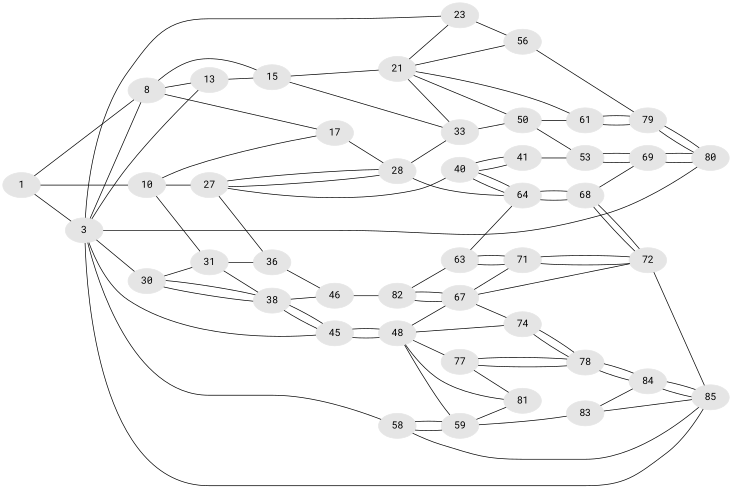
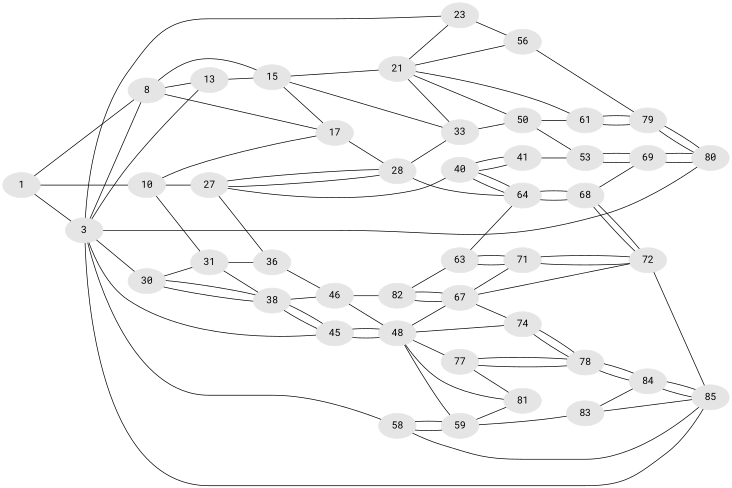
none -> (303, 105)
none -> (366, 315)
